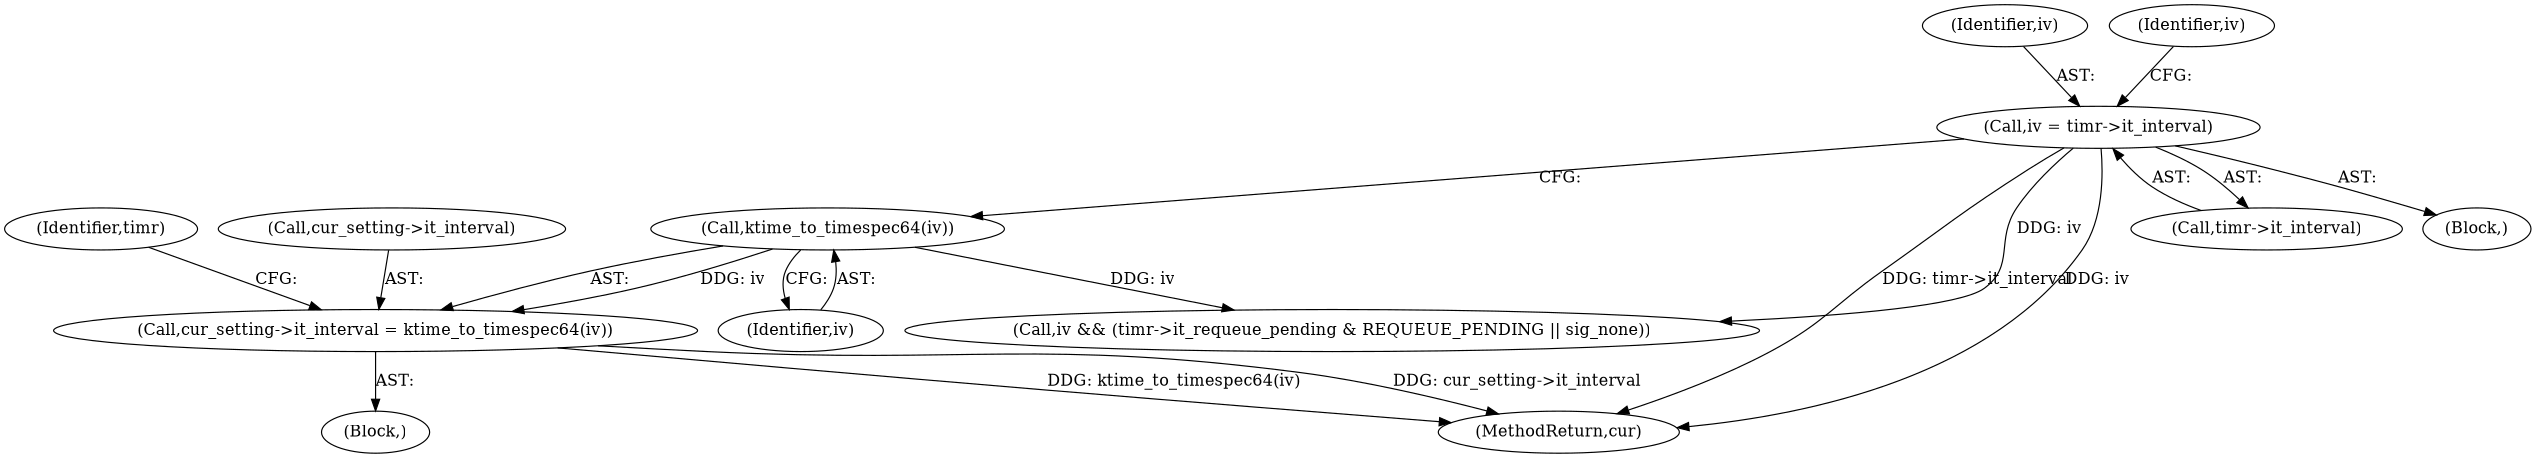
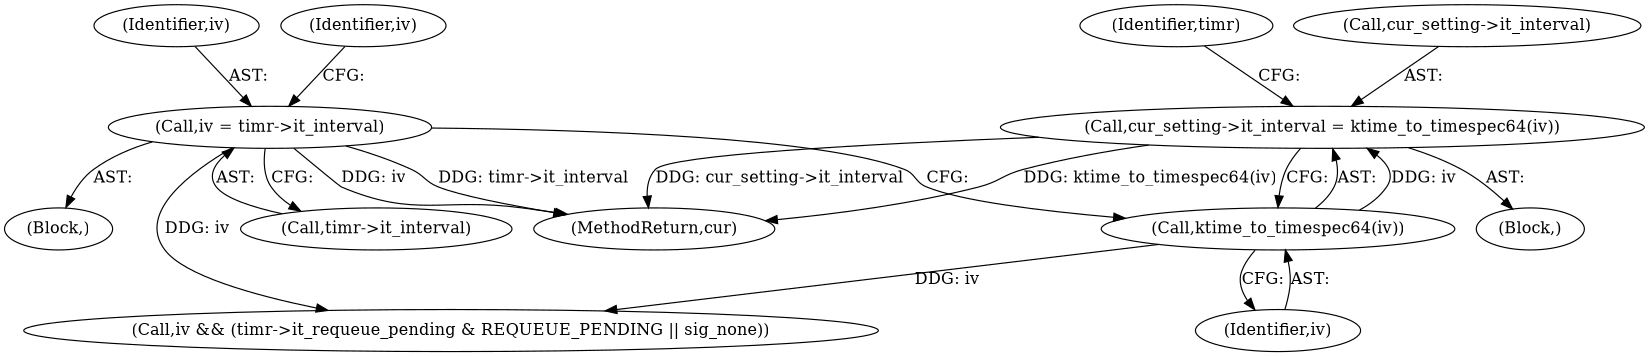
none -> (1286, 170)
(2246, 178) -> (295, 178)
